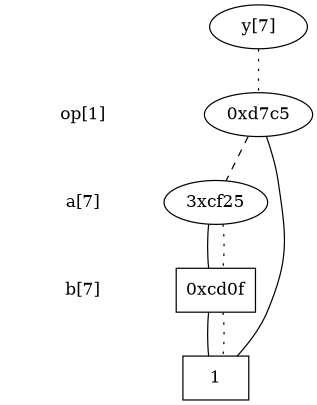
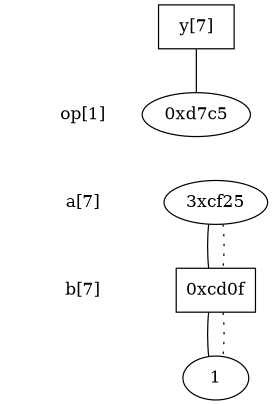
(259, 27) -> (196, 27)
(259, 71) -> (196, 71)
(237, 159) -> none
(284, 251) -> none
(216, 378) -> (216, 378)
